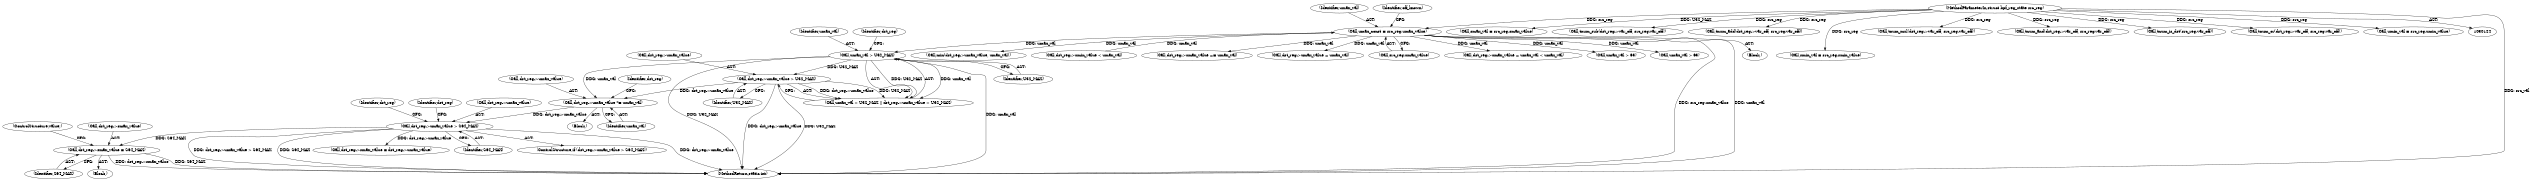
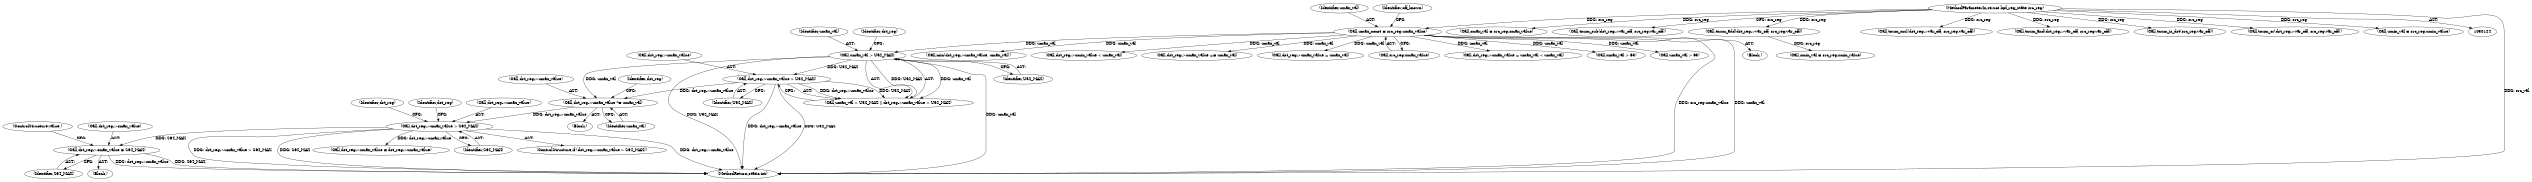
(1876, 17) -> (1788, 43)
(1696, 20) -> (1696, 20)
(1769, 20) -> (1769, 20)
(1207, 38) -> (1235, 43)
